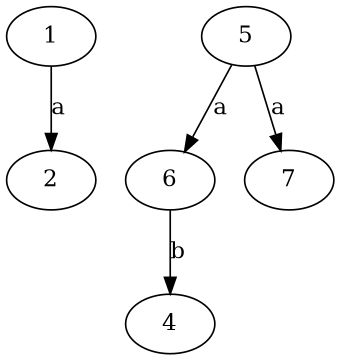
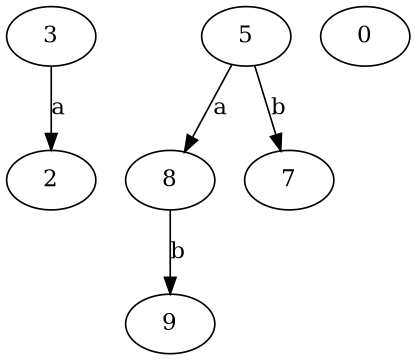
(51, 36) -> (51, 36)
none -> (365, 36)
(278, 108) -> (279, 108)
(170, 180) -> (170, 180)
(170, 324) -> (170, 324)
